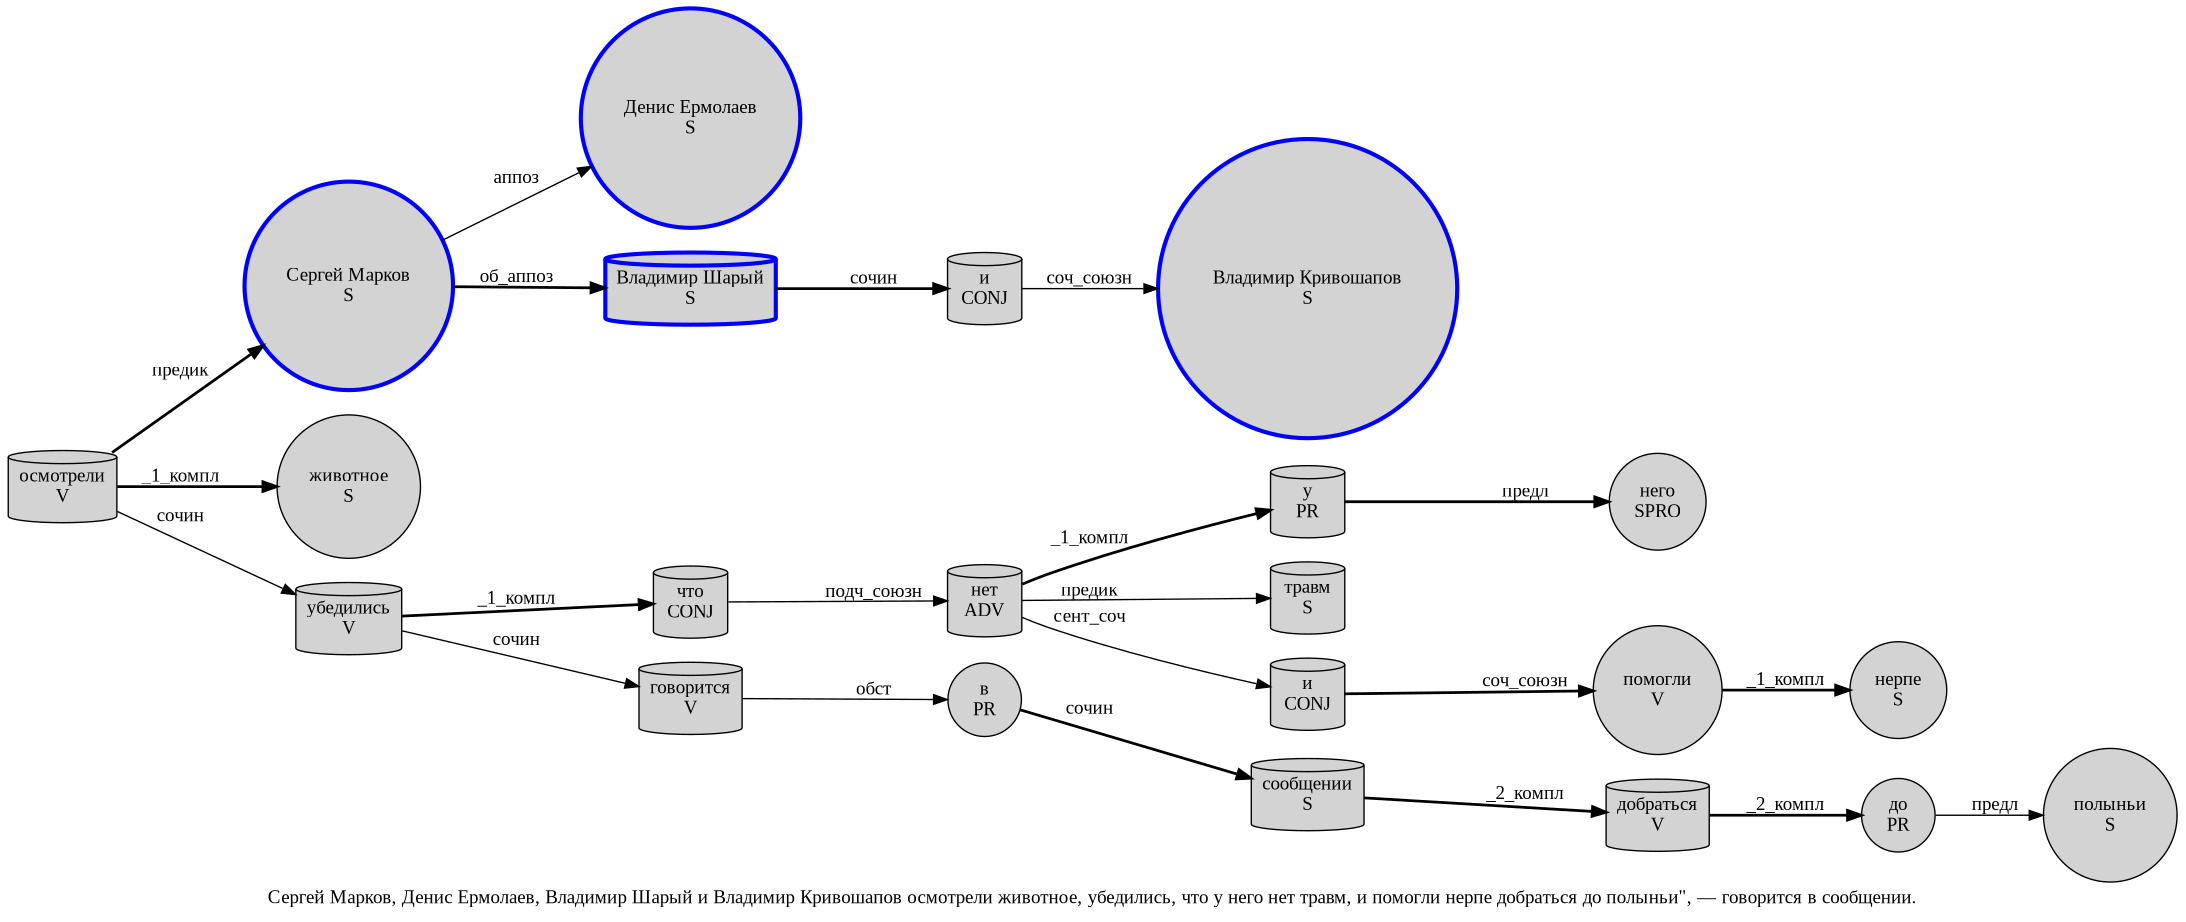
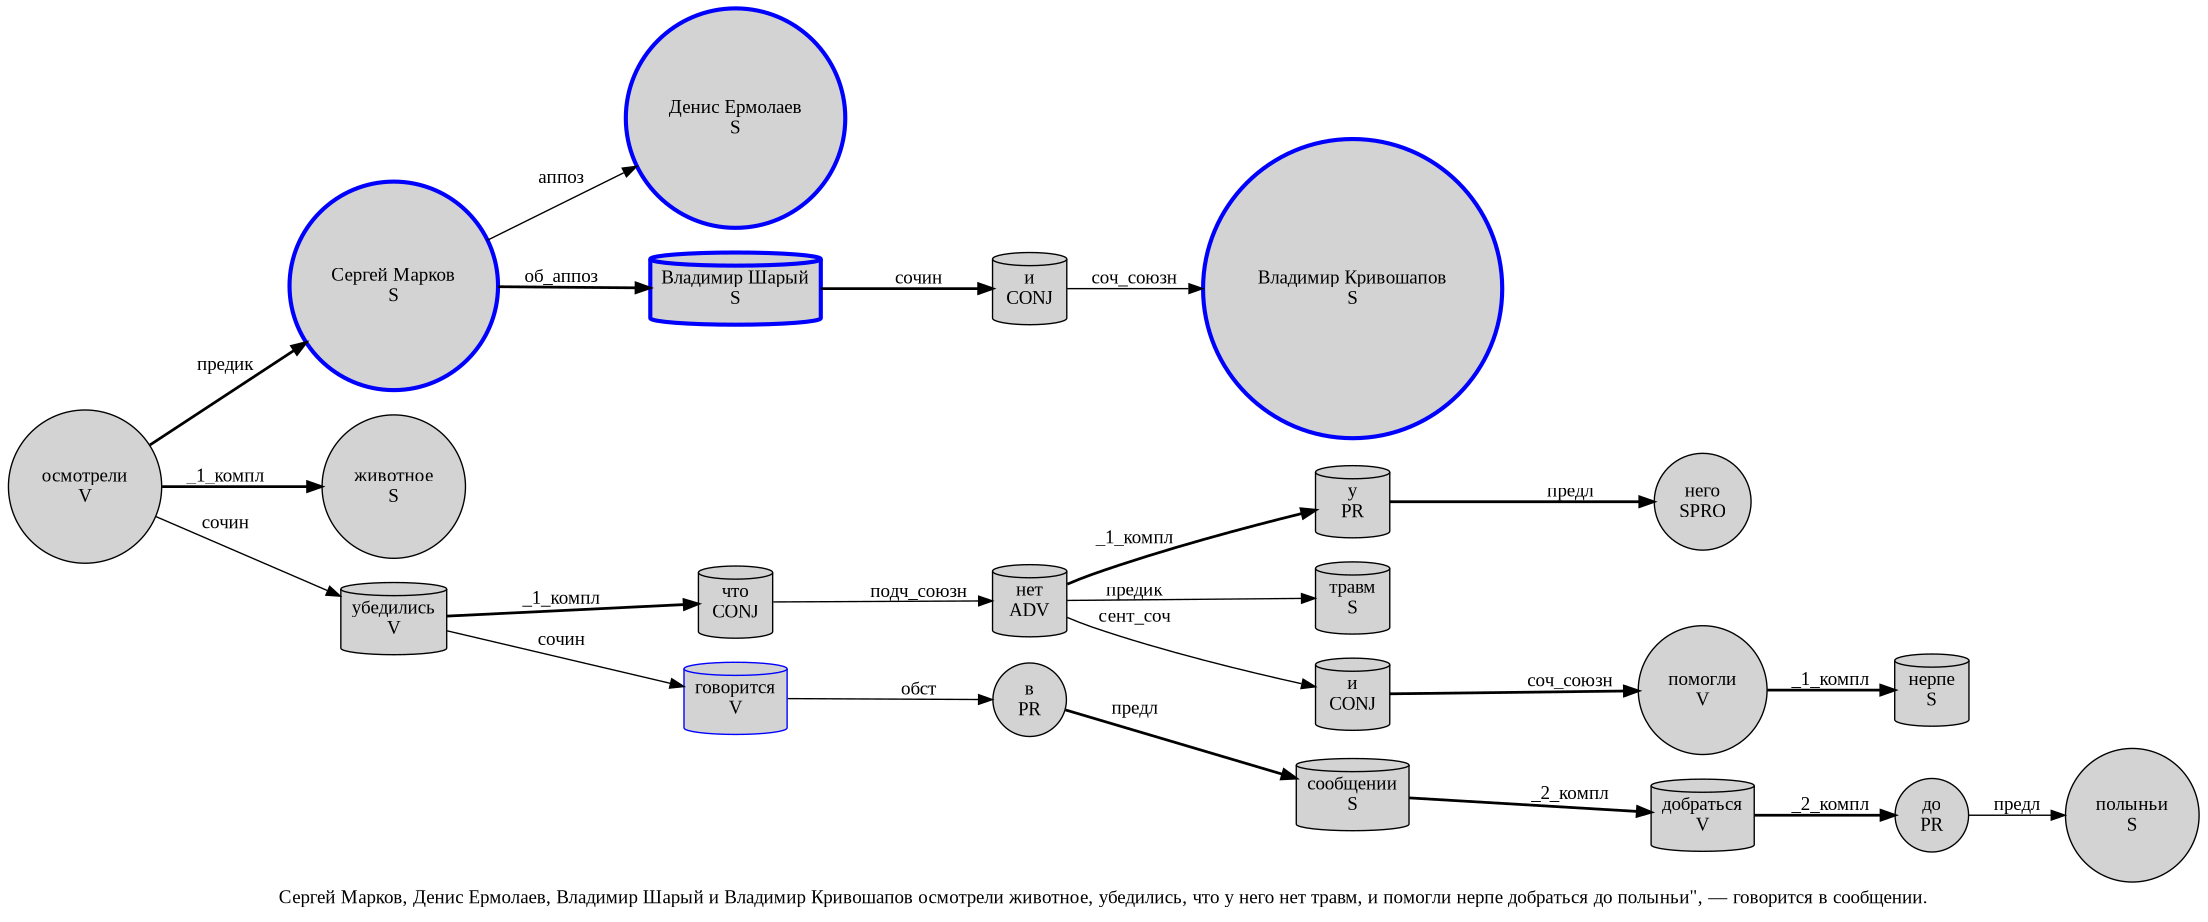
(63, 487) -> (85, 487)
(1898, 690) -> (1932, 690)
(691, 698) -> (736, 698)
(1090, 709) -> (1135, 709)
